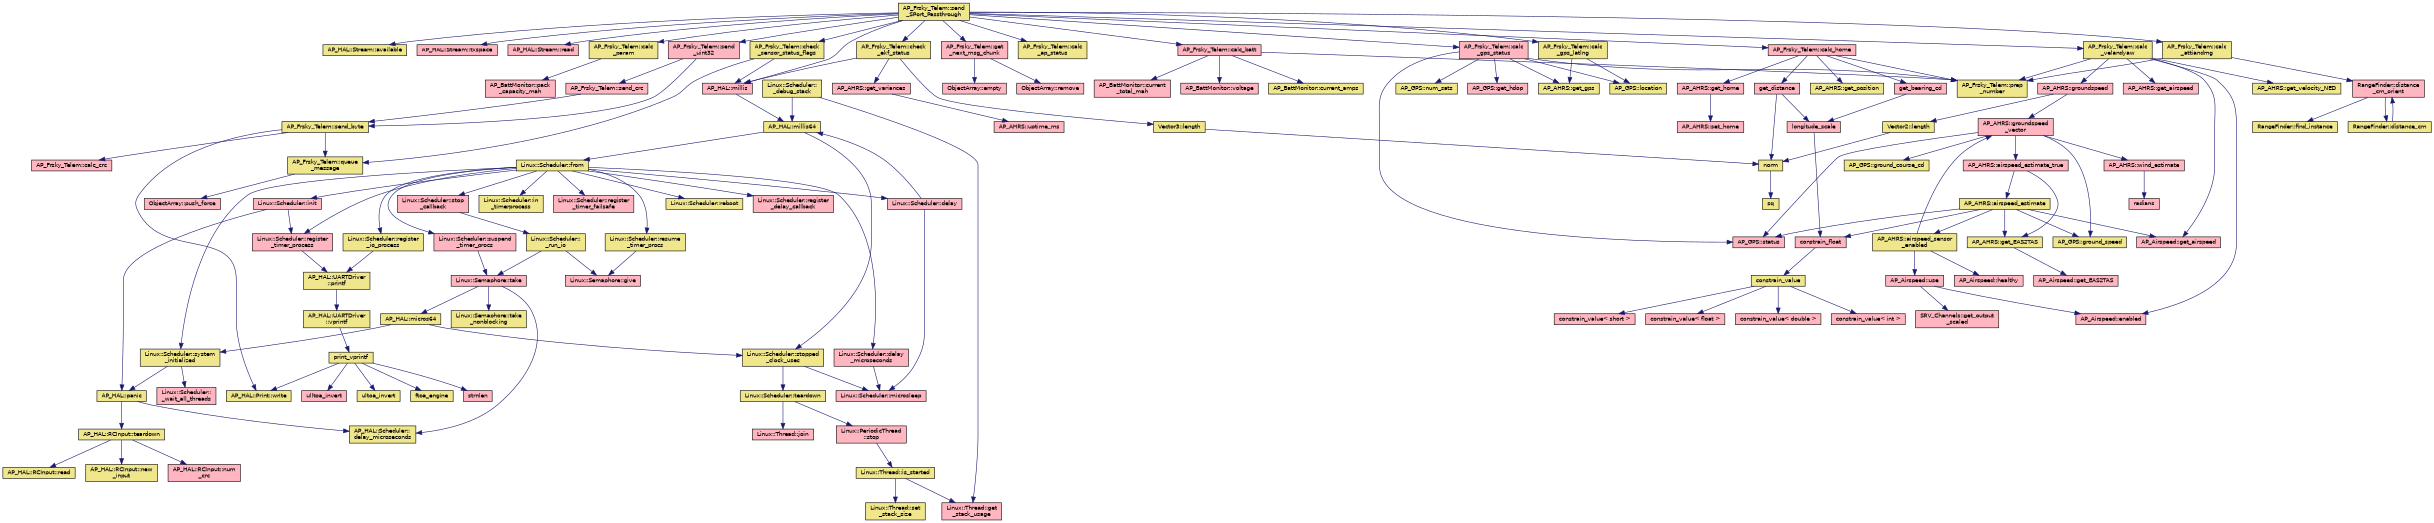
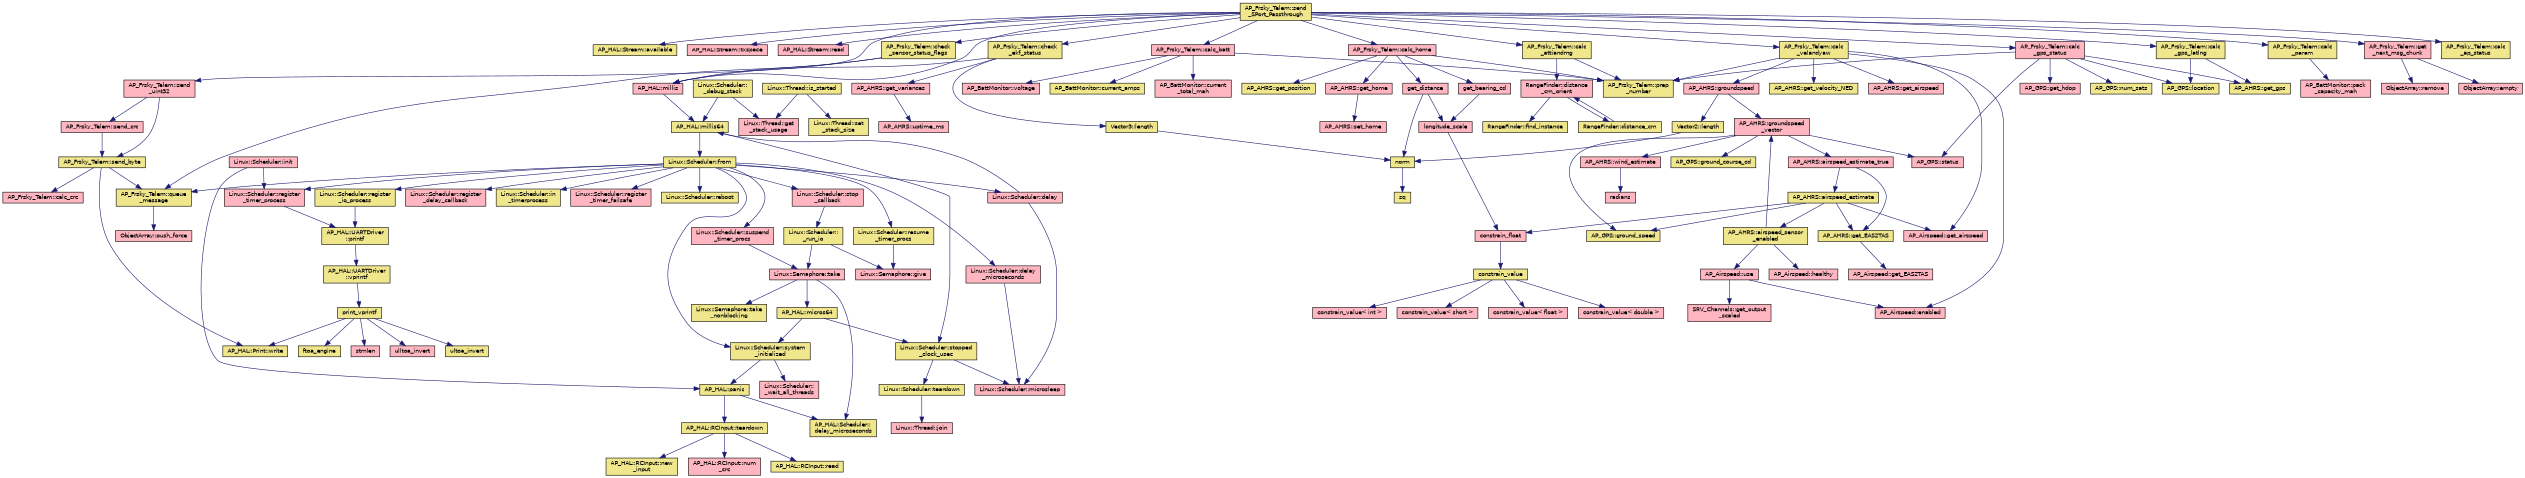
(391, 186) -> (407, 175)
(1870, 220) -> none
(871, 435) -> none
